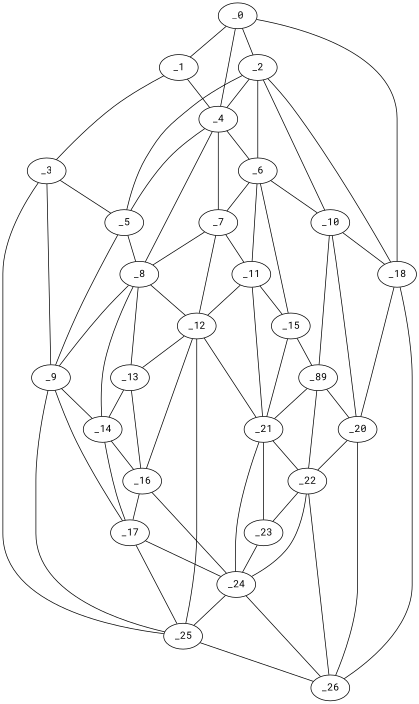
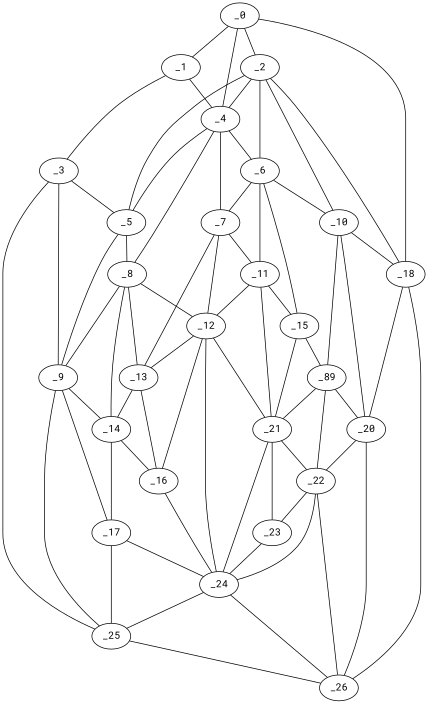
(179, 248) -> (180, 300)
(197, 482) -> (205, 456)
(136, 507) -> none
